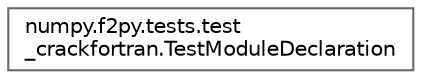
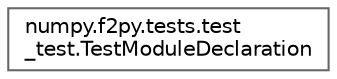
(211, 39) -> (168, 39)
